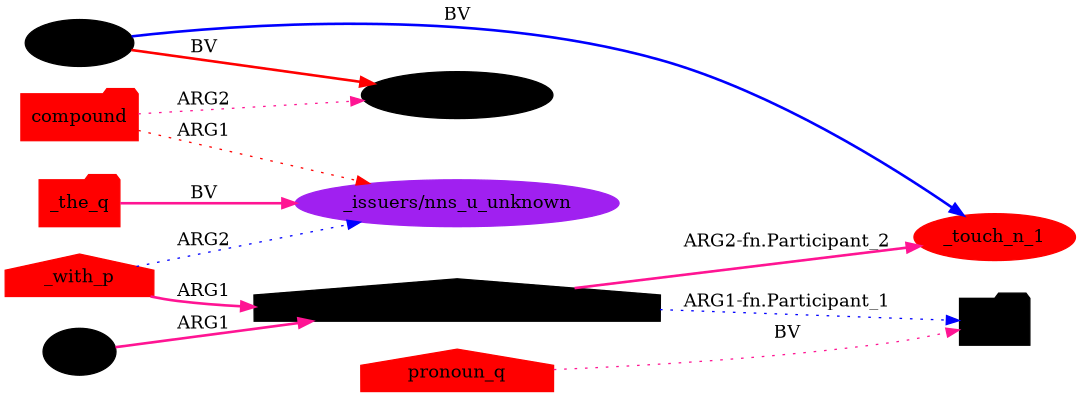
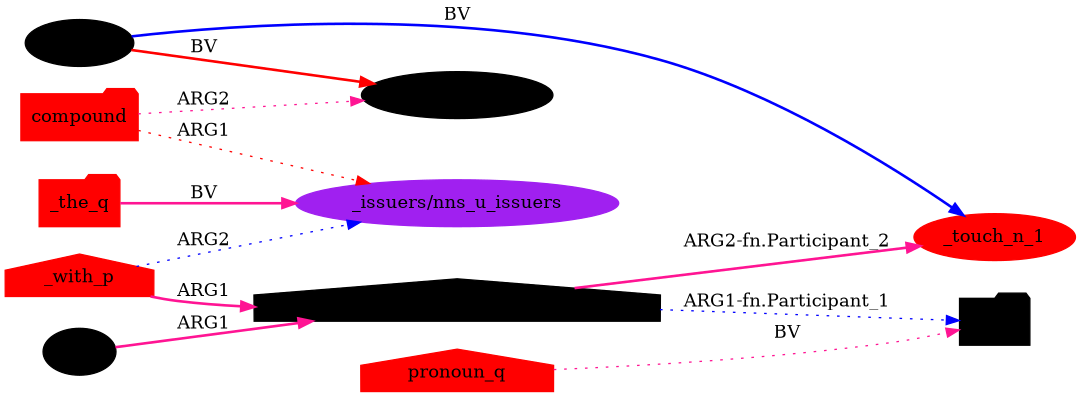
(457, 203) -> (457, 203)
